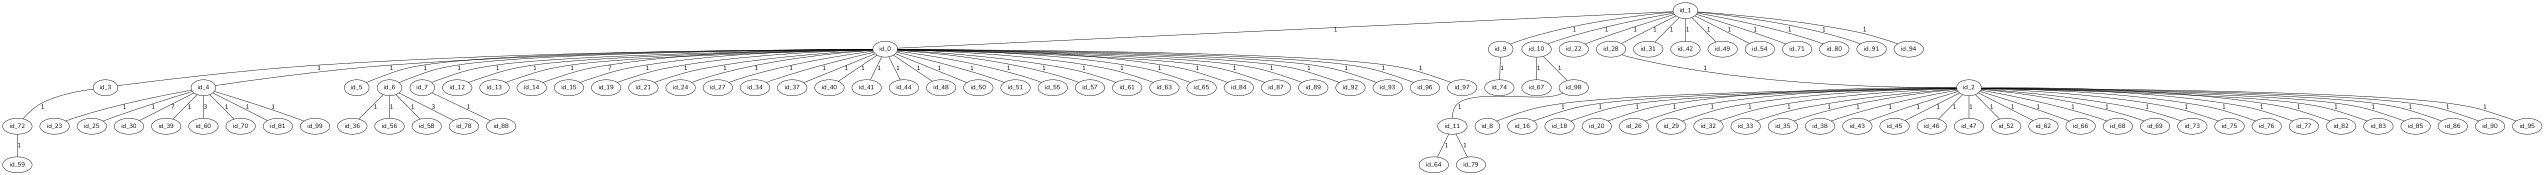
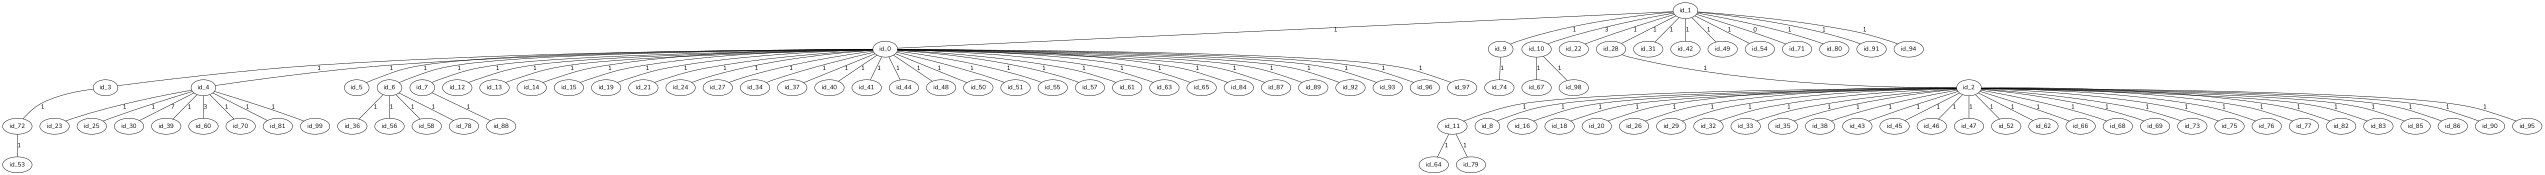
(1607, 30) -> (1607, 30)
(1755, 30) -> (1755, 30)
(610, 68) -> (610, 68)
(1502, 96) -> (1622, 95)
(434, 107) -> (434, 107)
(17, 165) -> (17, 165)
